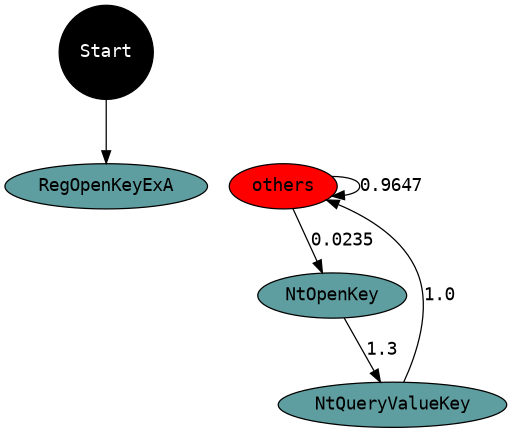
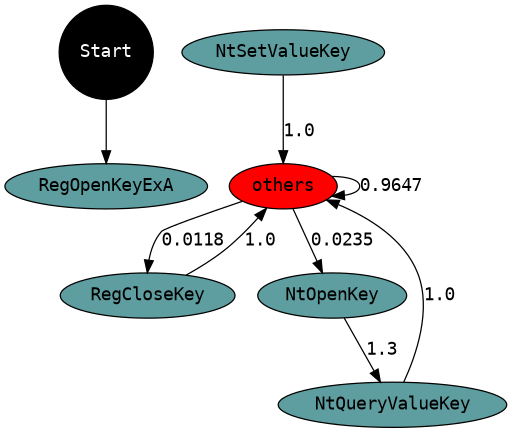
none -> (283, 52)
none -> (148, 296)
